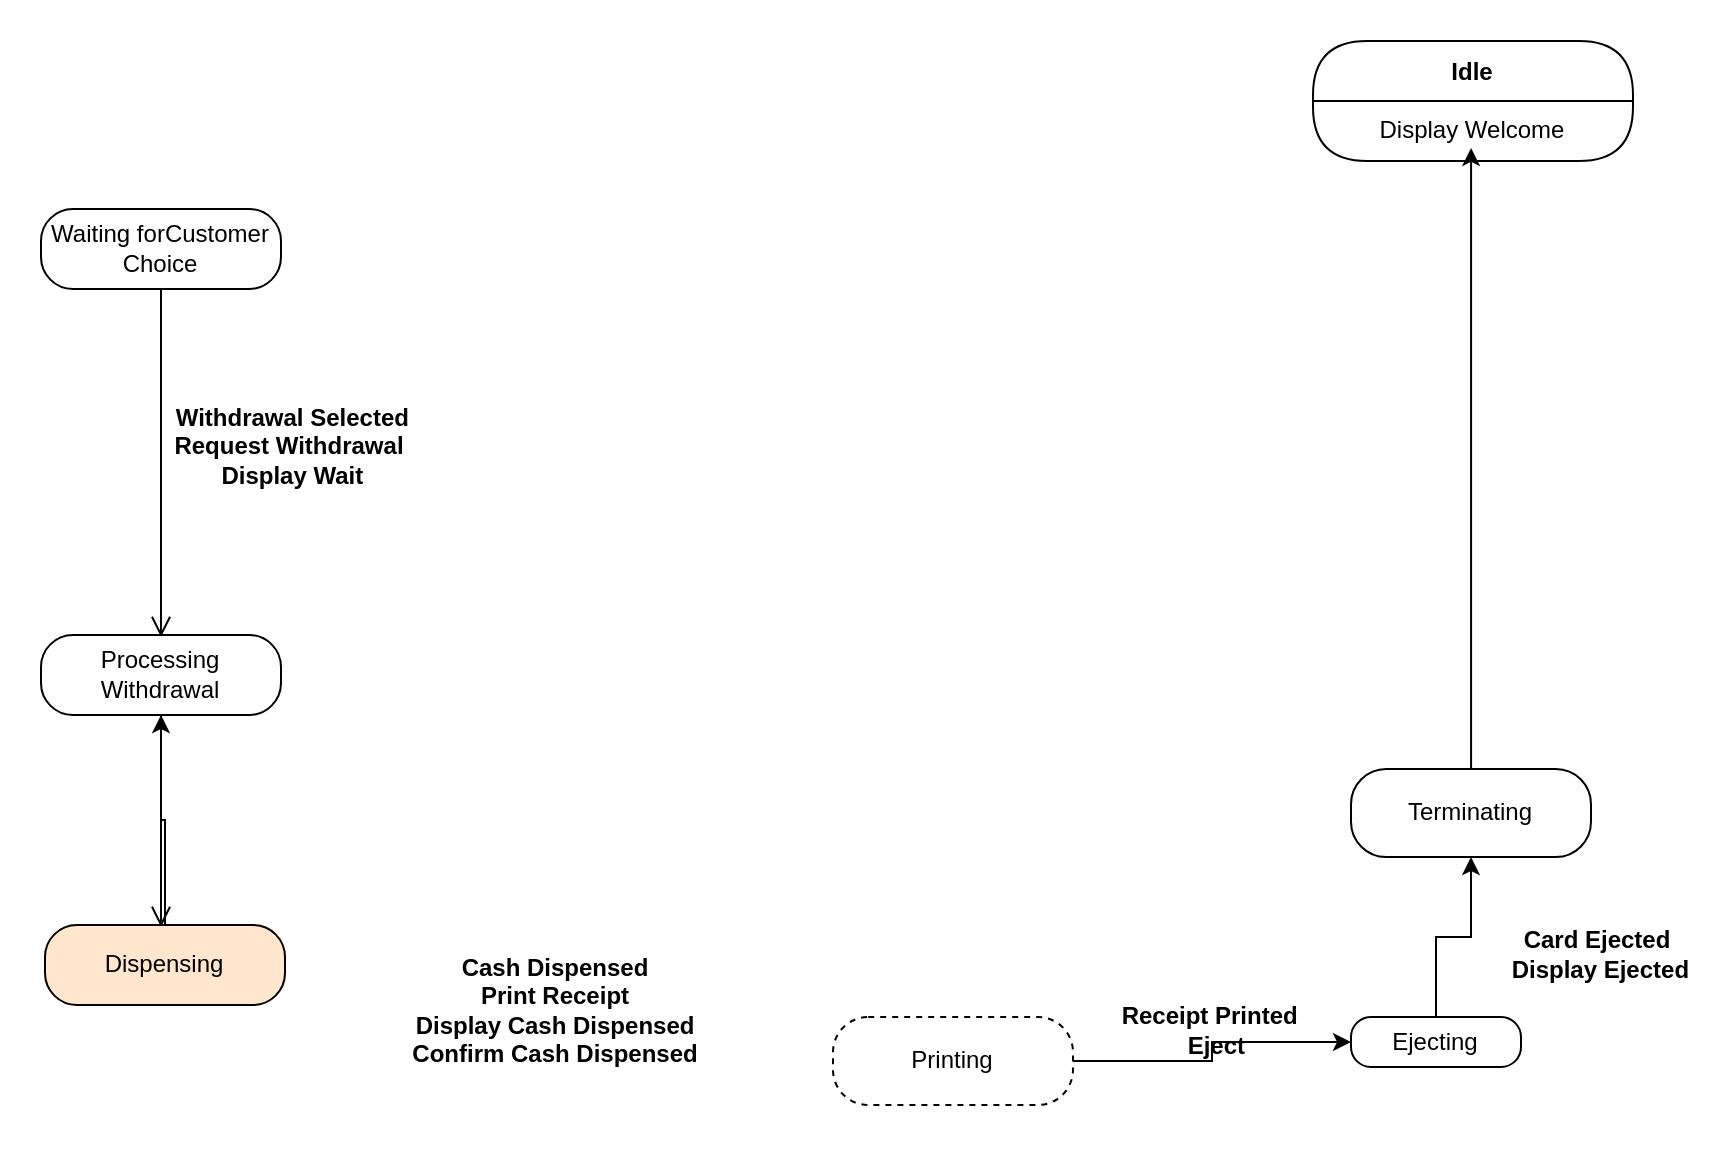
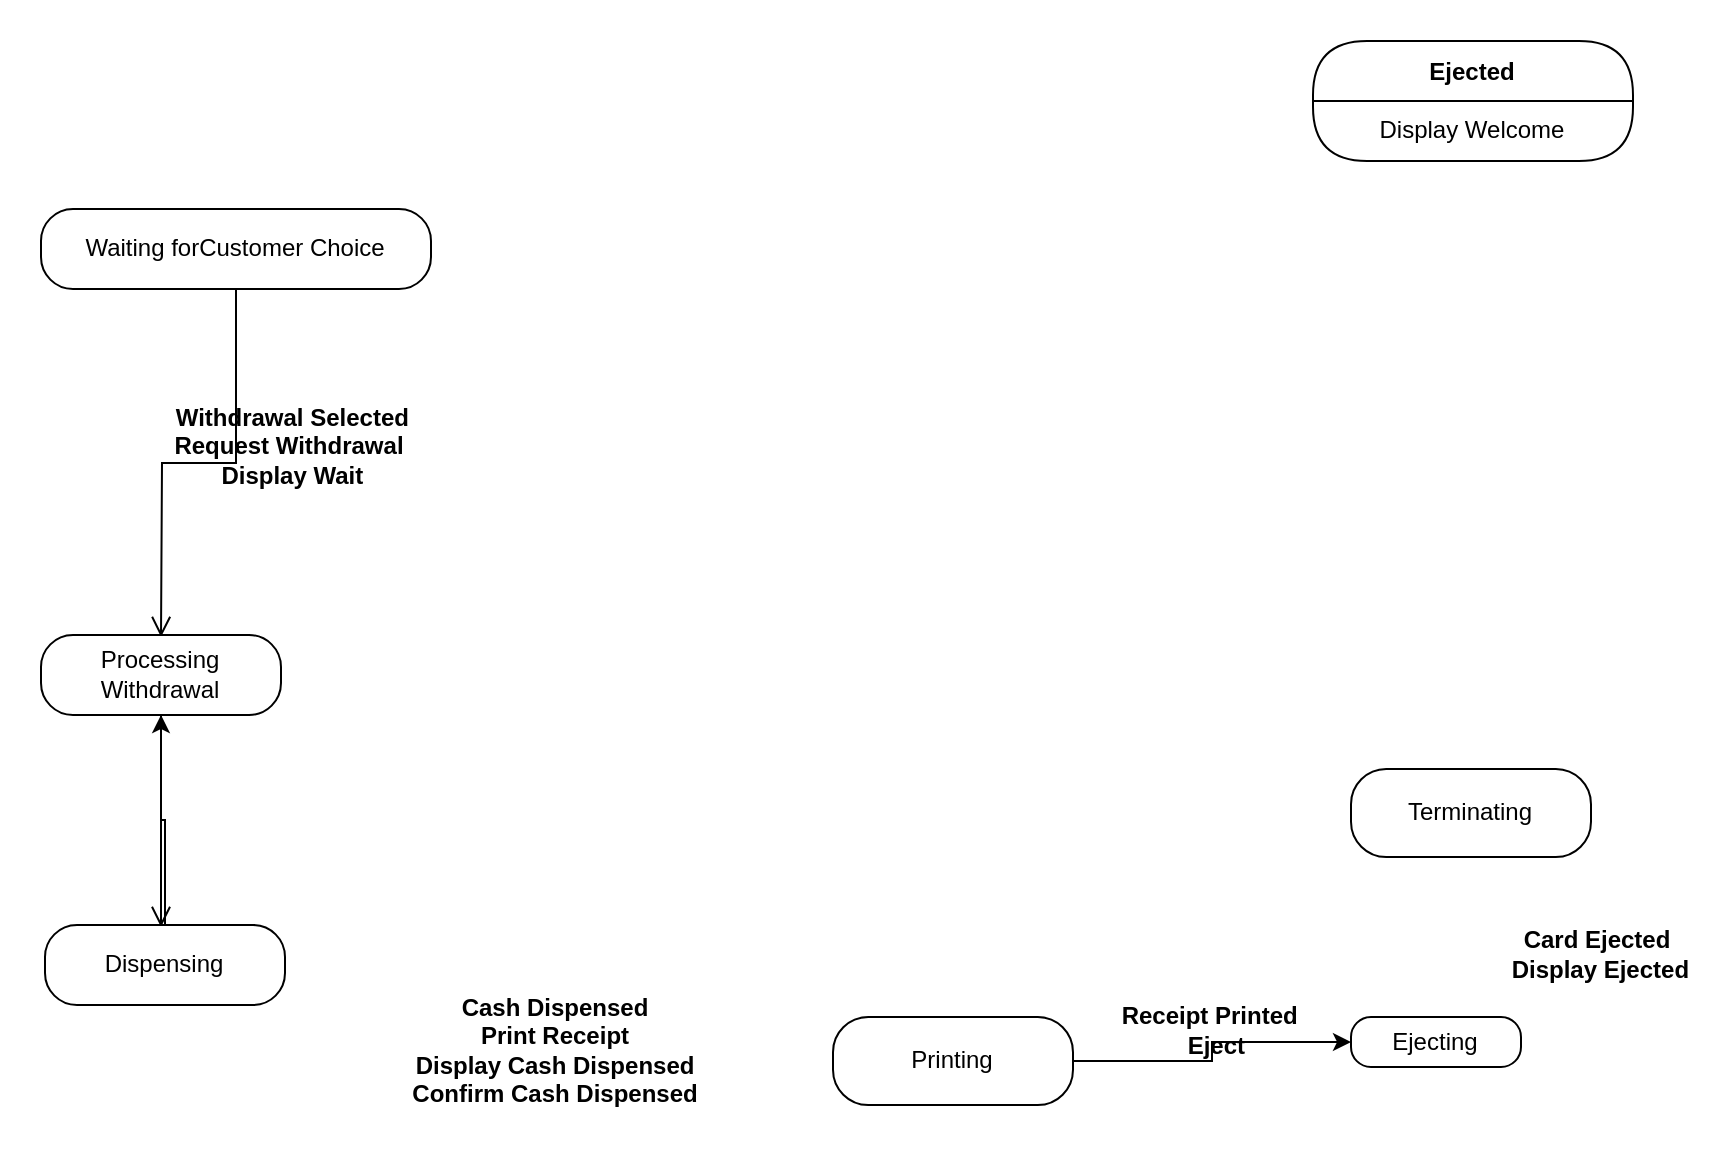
(1472, 72) -> (1472, 72)
(161, 249) -> (236, 249)
(1471, 465) -> none
(1447, 937) -> none
(165, 965) -> (165, 965)
(554, 1011) -> (554, 1051)
(953, 1061) -> (953, 1061)
